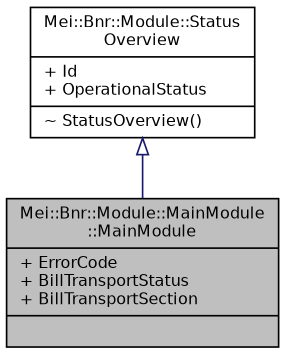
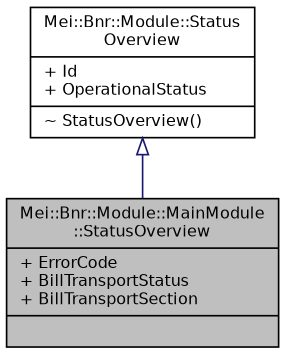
(143, 232) -> (143, 232)
